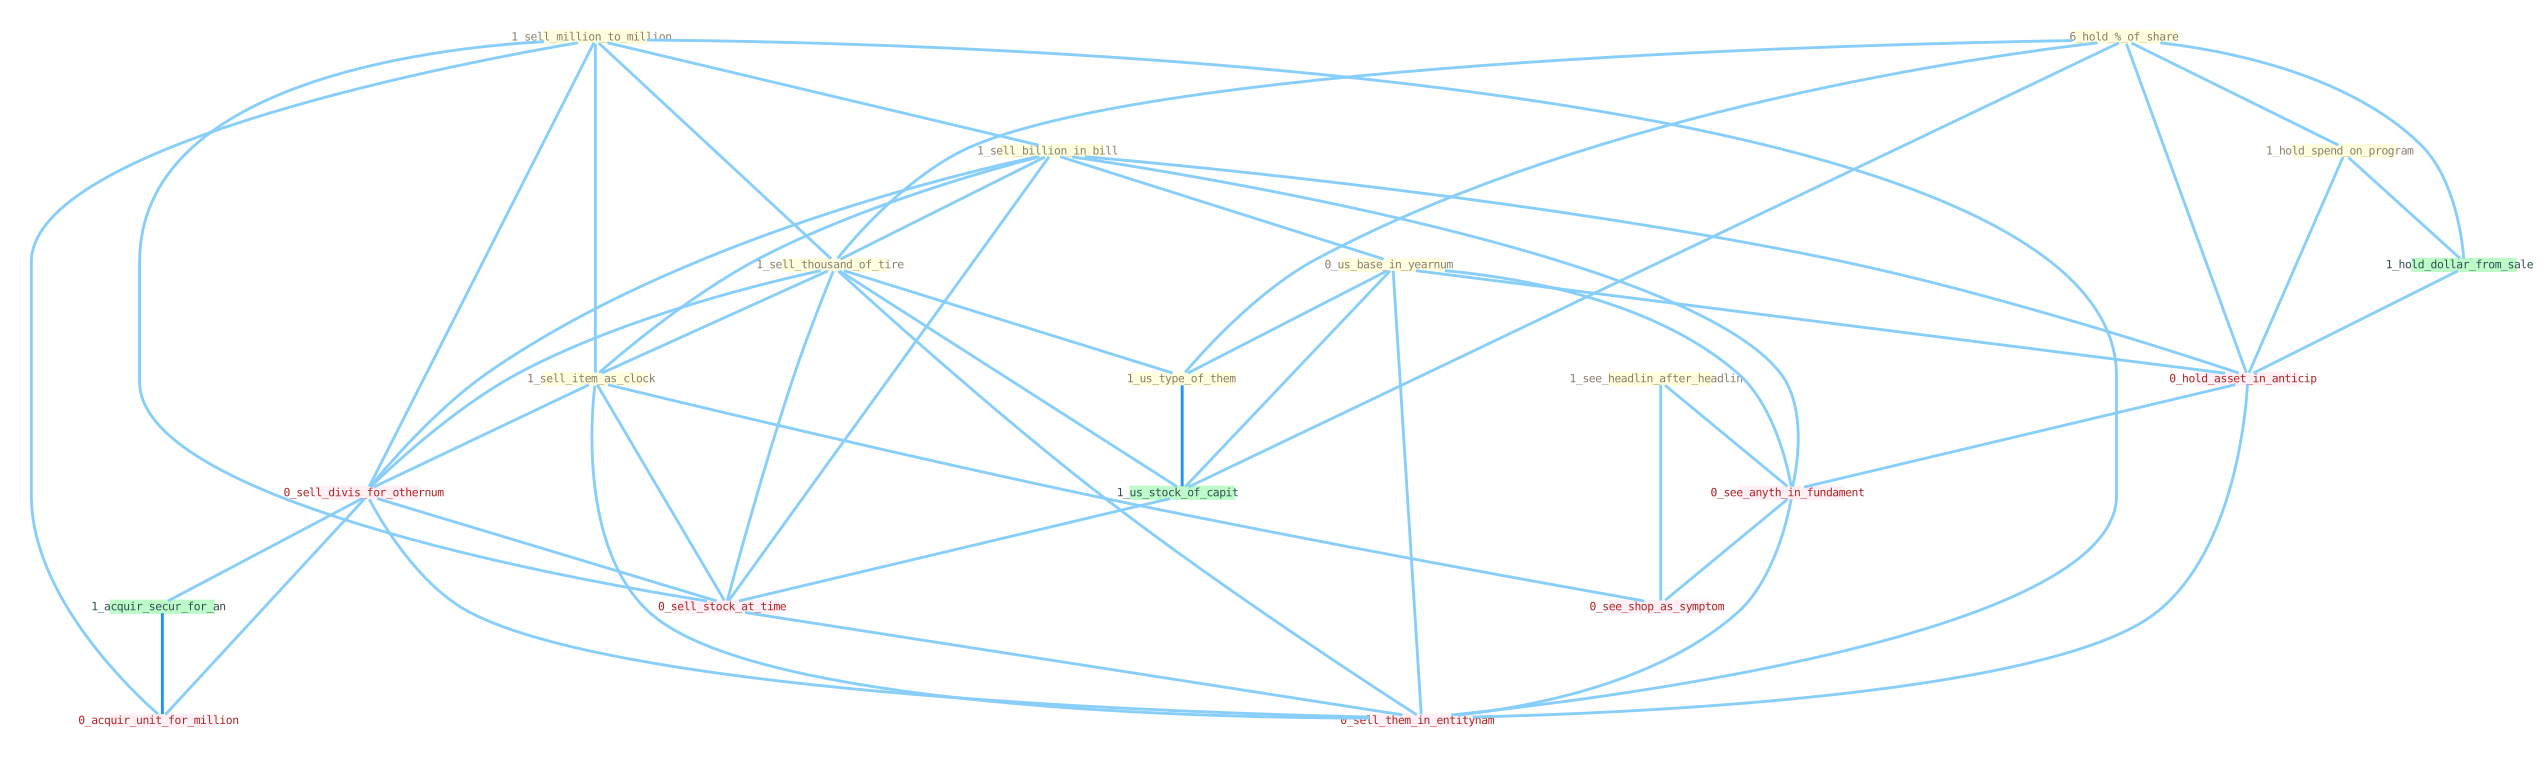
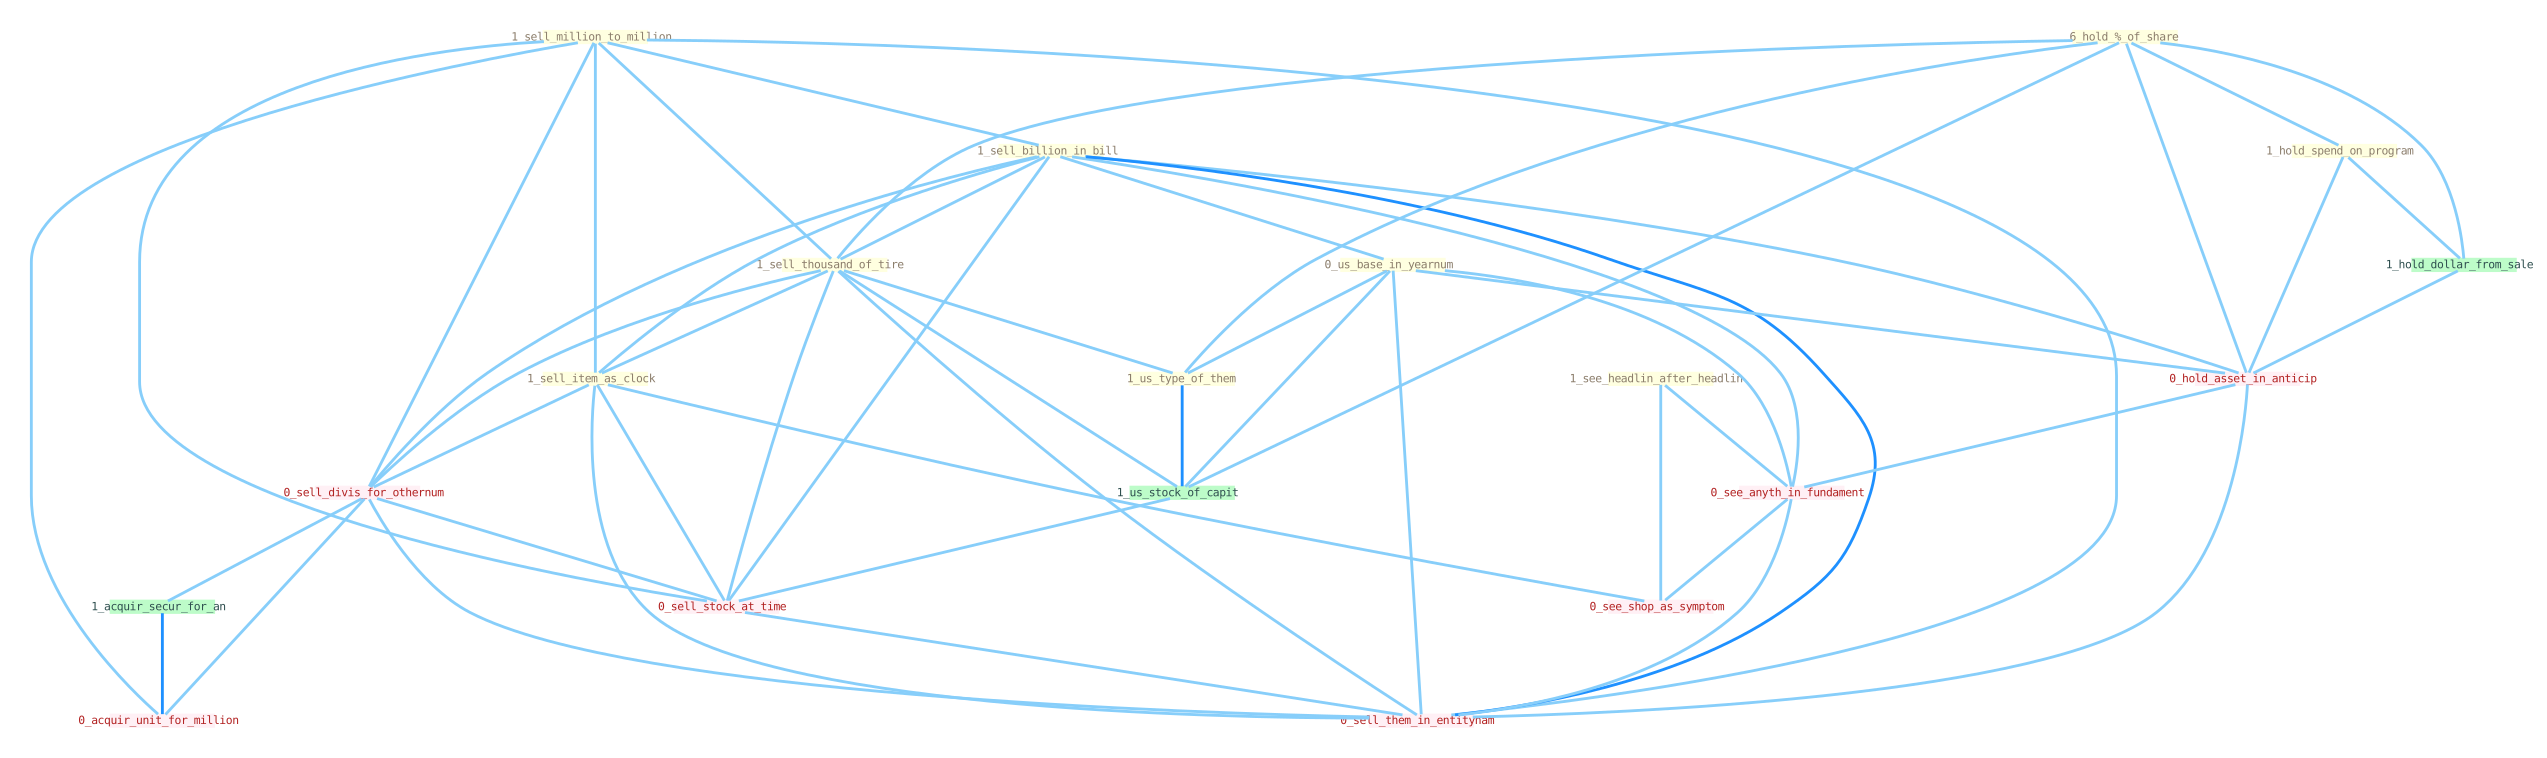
none -> (1797, 346)
